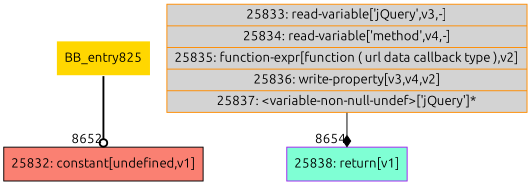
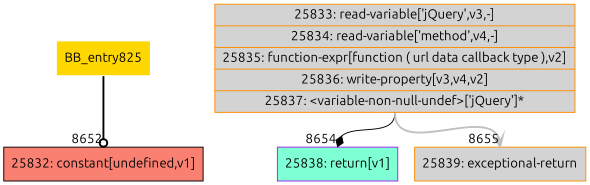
none -> (500, 164)
